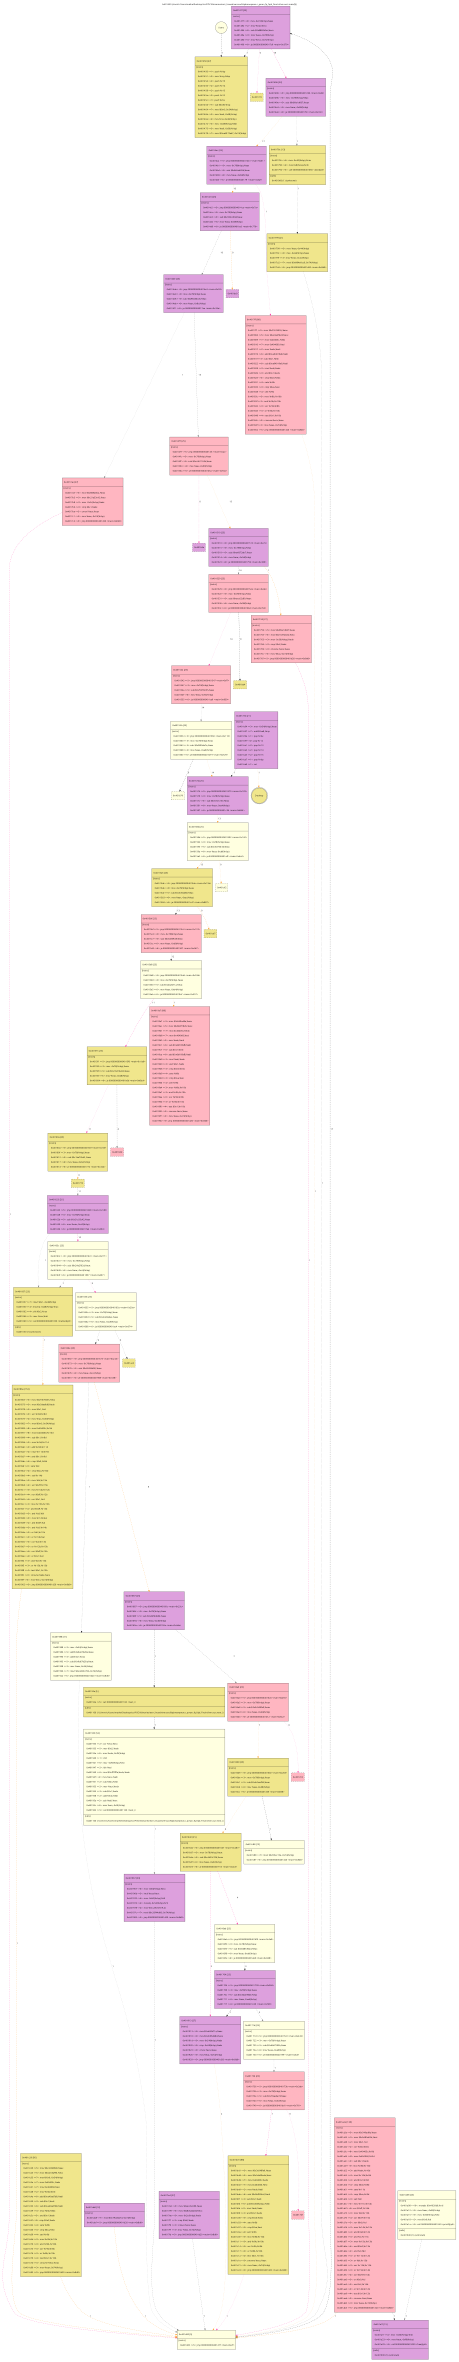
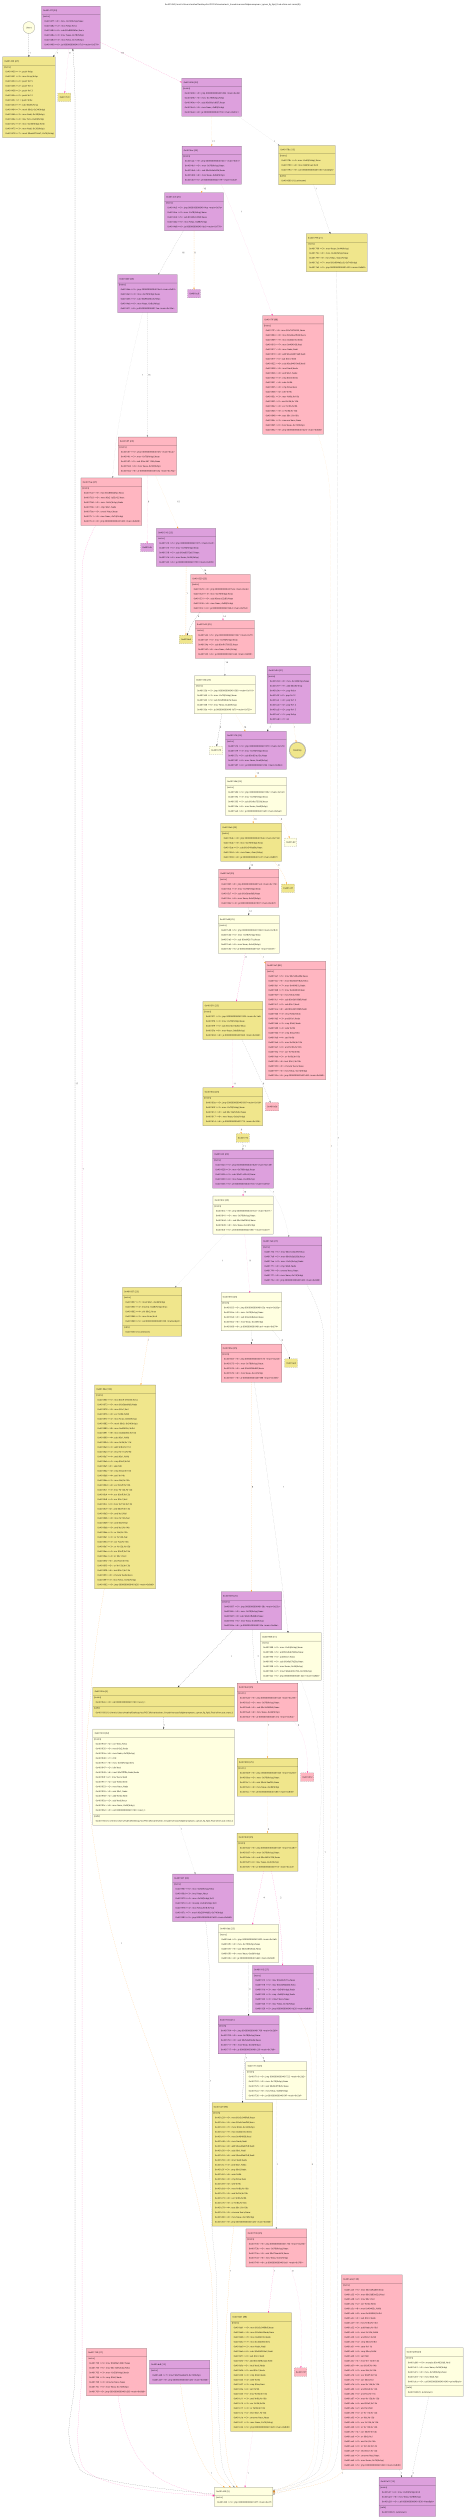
(276, 589) -> (186, 600)
(39, 1258) -> (282, 1210)
(274, 1852) -> none
(230, 2012) -> (244, 2078)
